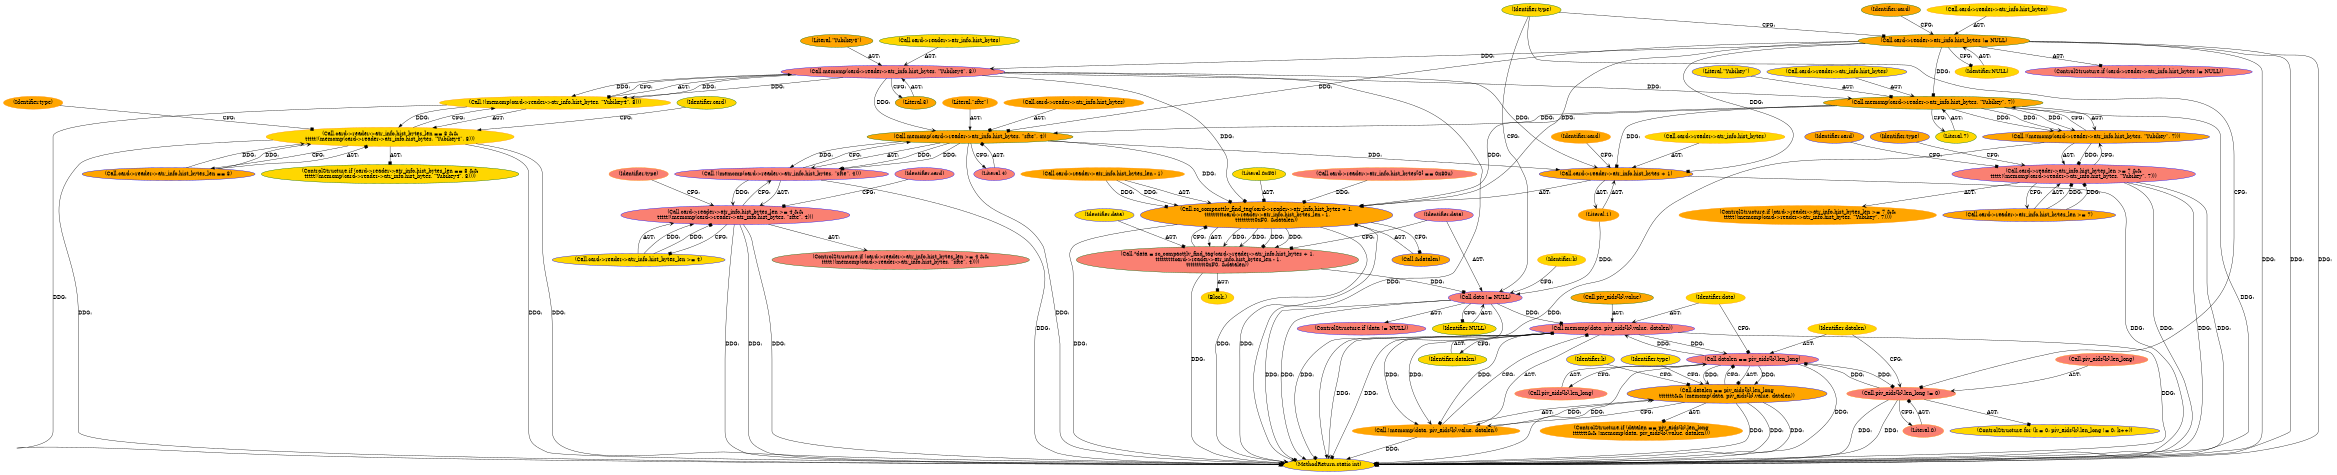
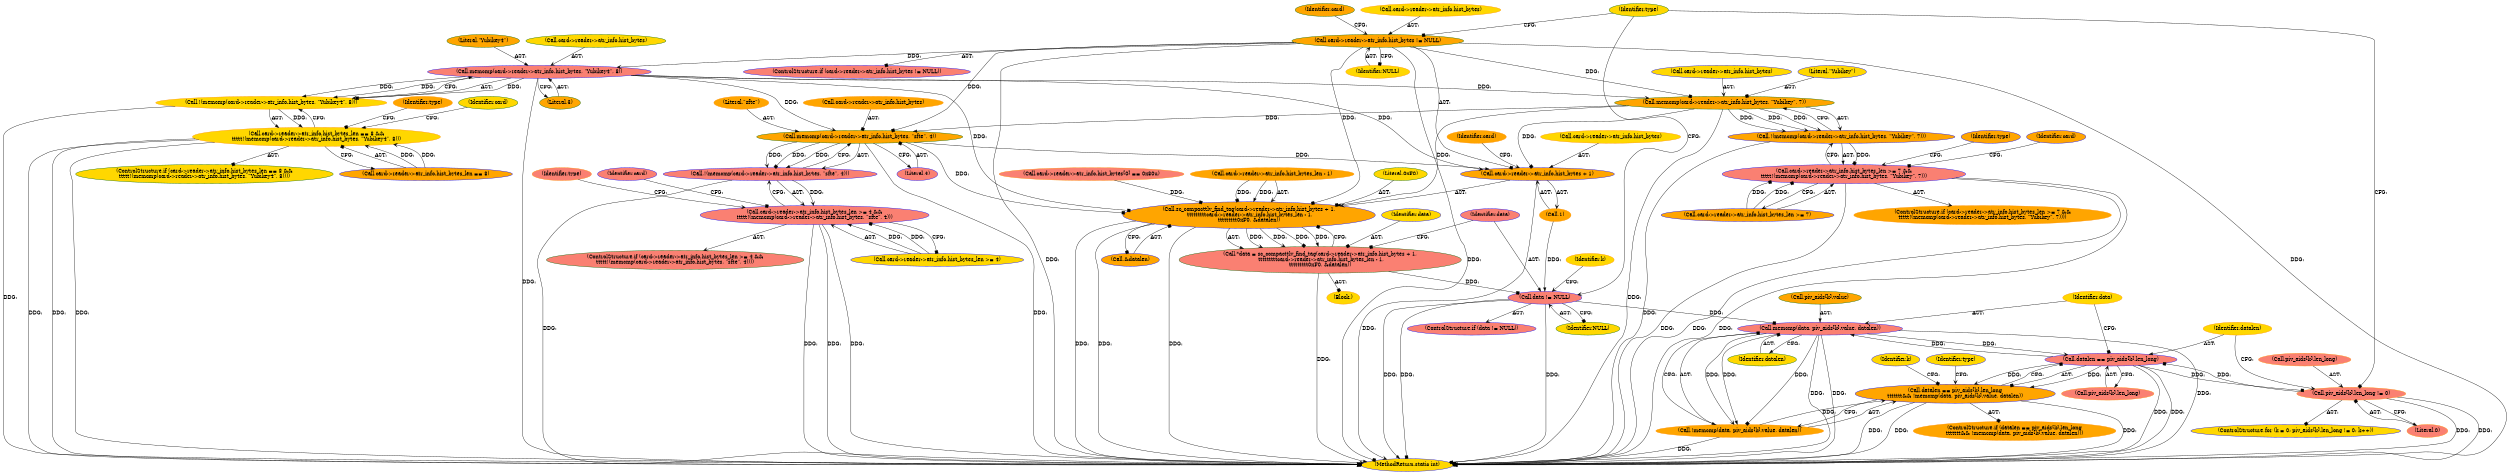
(1757, 103) -> (1446, 103)
(1956, 137) -> none
(1599, 215) -> (1555, 215)
(1426, 312) -> (1510, 312)
(1665, 349) -> (1953, 349)
